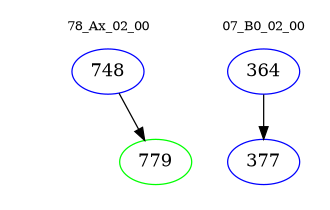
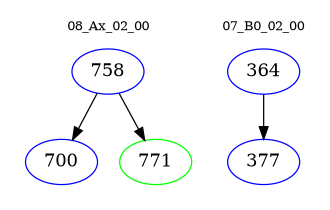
(109, 27) -> (109, 27)
(108, 72) -> (108, 72)
none -> (62, 162)
(156, 162) -> (156, 162)
